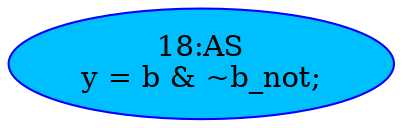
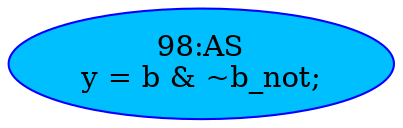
(201, 64) -> (201, 64)
